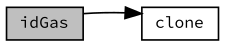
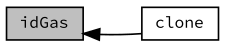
(104, 13) -> (121, 35)
